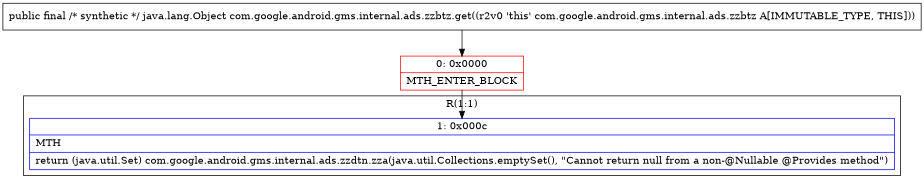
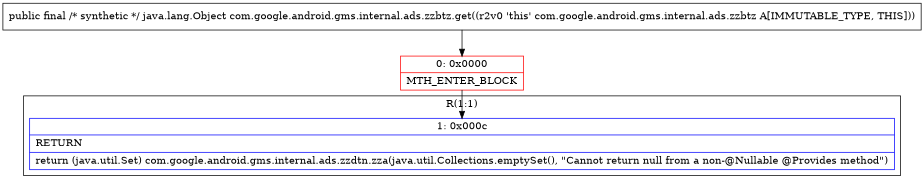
(48, 143) -> (59, 143)
